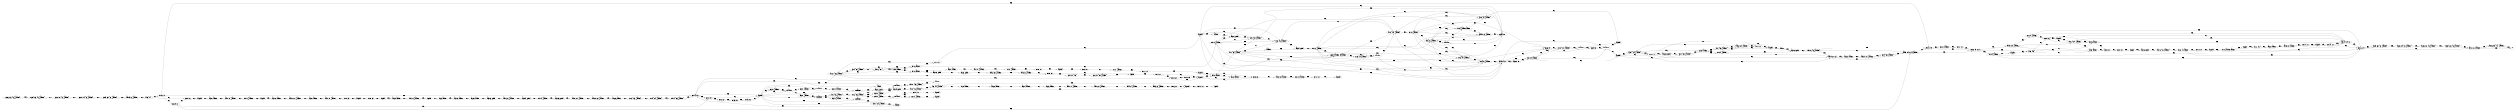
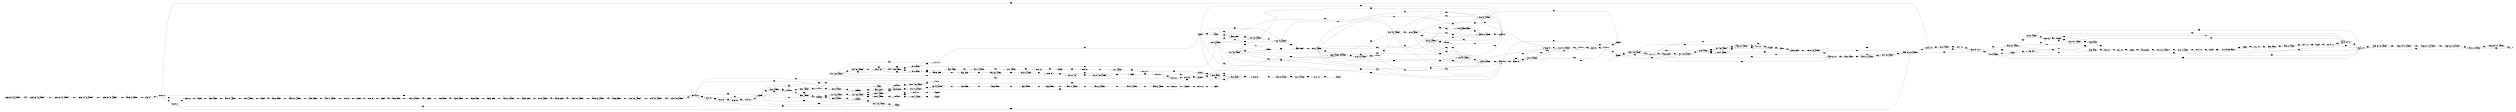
(2219, 42) -> none
(1860, 60) -> (1866, 55)
